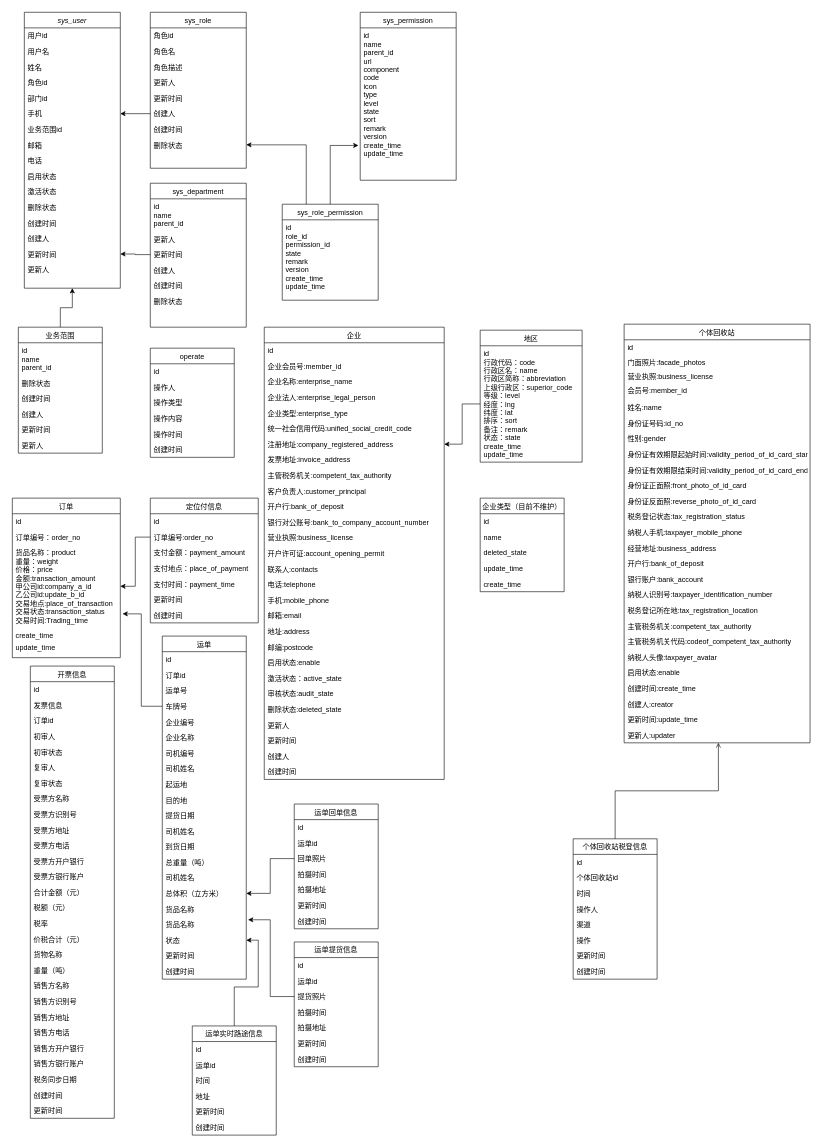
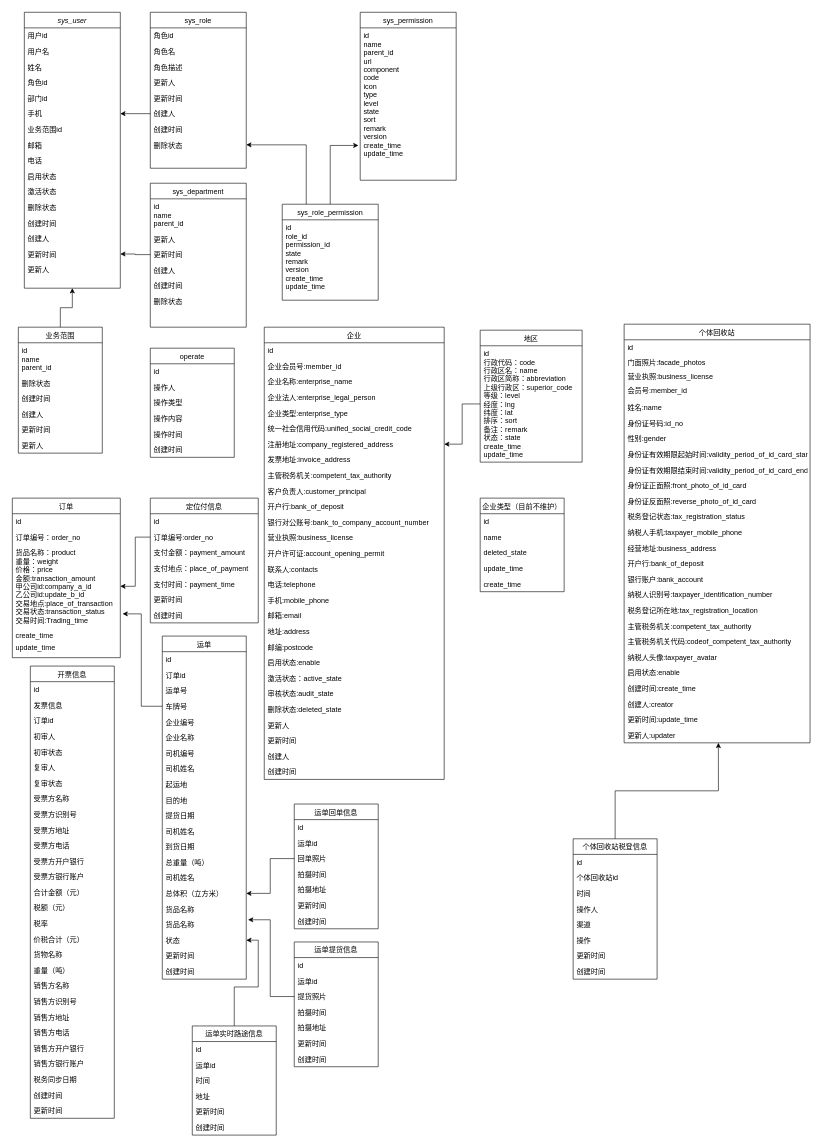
(719, 746) -> (719, 748)
